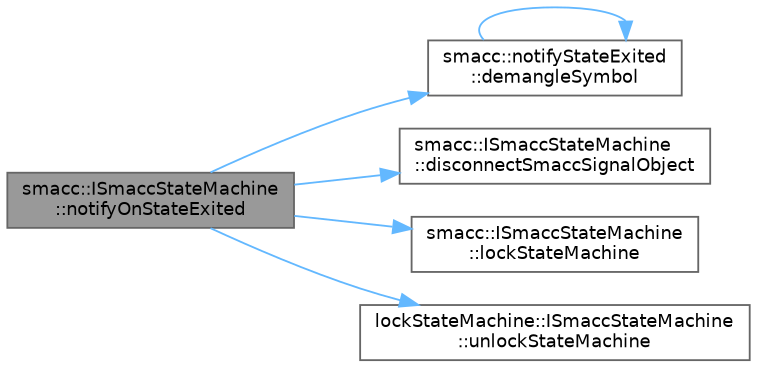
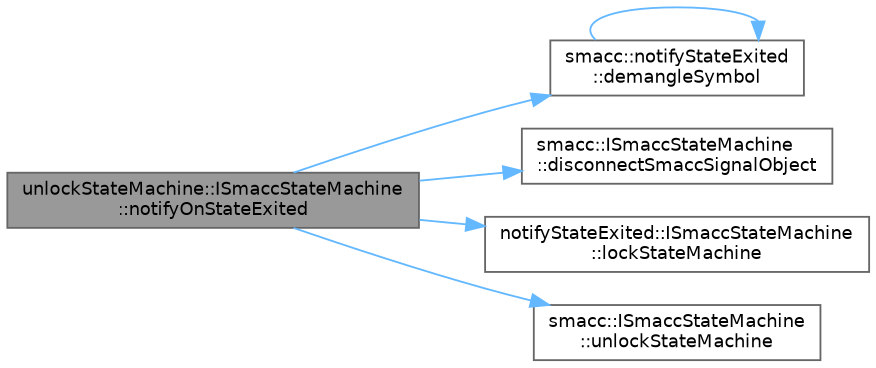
(151, 200) -> (213, 200)
(555, 244) -> (677, 244)
(555, 333) -> (677, 333)
